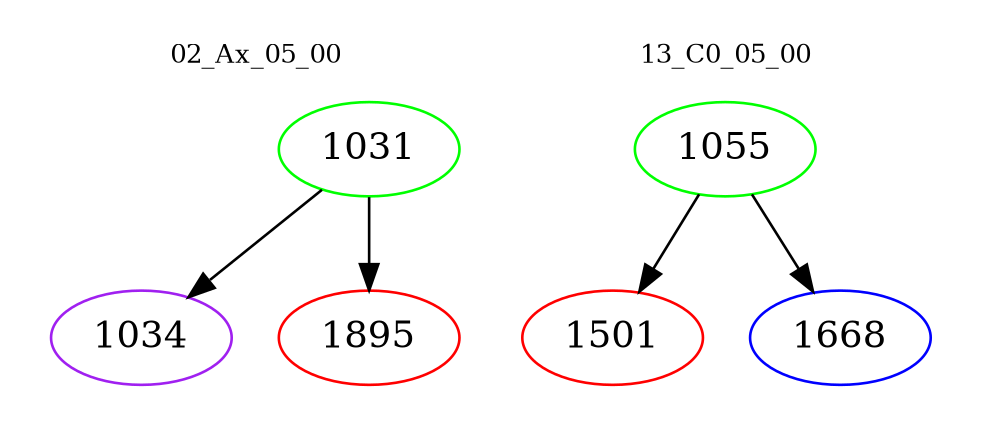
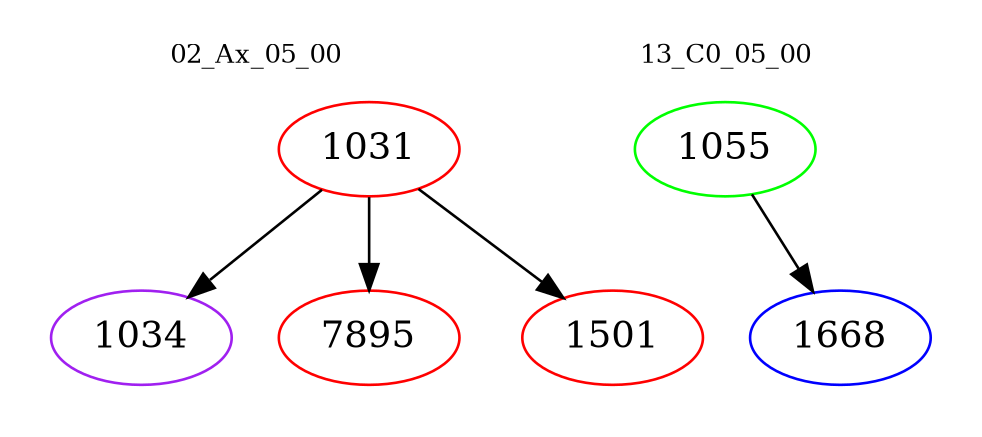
(369, 149) -> (369, 149)
(676, 232) -> (465, 224)
(369, 338) -> (369, 338)
